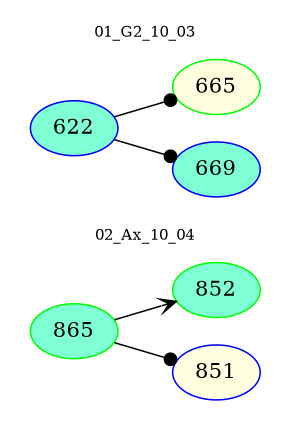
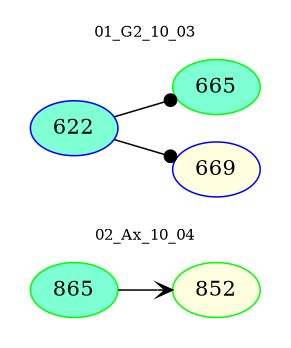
(216, 87) -> (216, 87)
(216, 169) -> (216, 169)
(216, 290) -> (216, 290)
(216, 372) -> none
